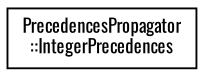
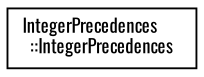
(102, 38) -> (102, 38)
